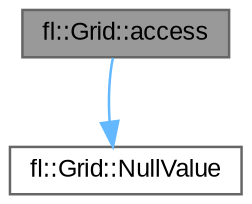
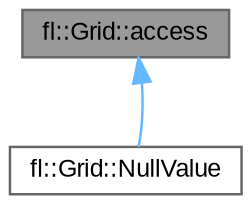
(109, 90) -> (142, 115)
